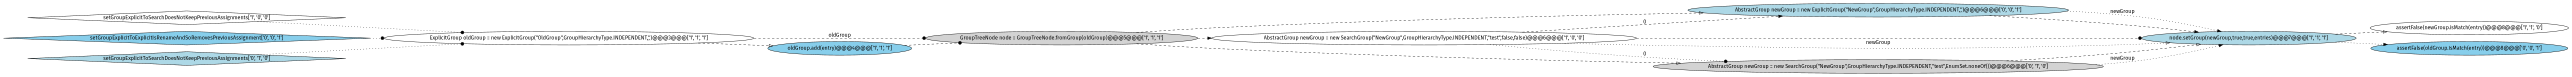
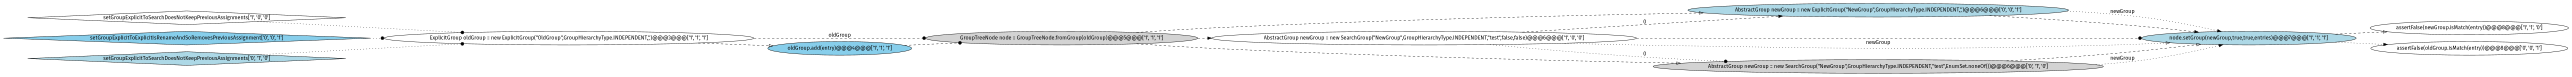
(2469, 48) -> (2469, 48)
